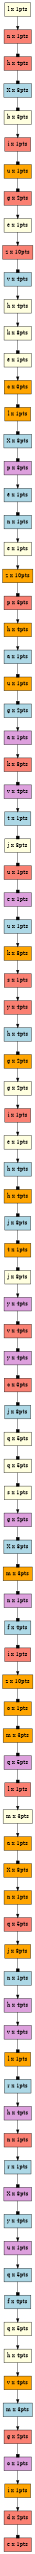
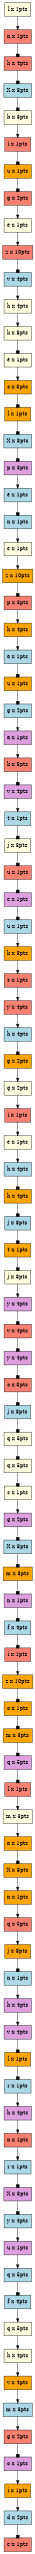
(18, 2518) -> (18, 2518)
